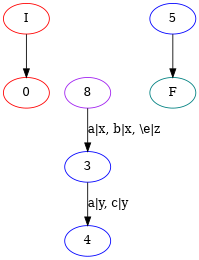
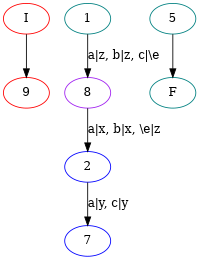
none -> (88, 19)
(173, 19) -> (173, 19)
(26, 93) -> (26, 93)
(88, 167) -> (88, 167)
(88, 241) -> (88, 241)
